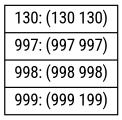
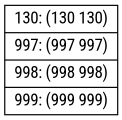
(61, 100) -> (61, 100)
